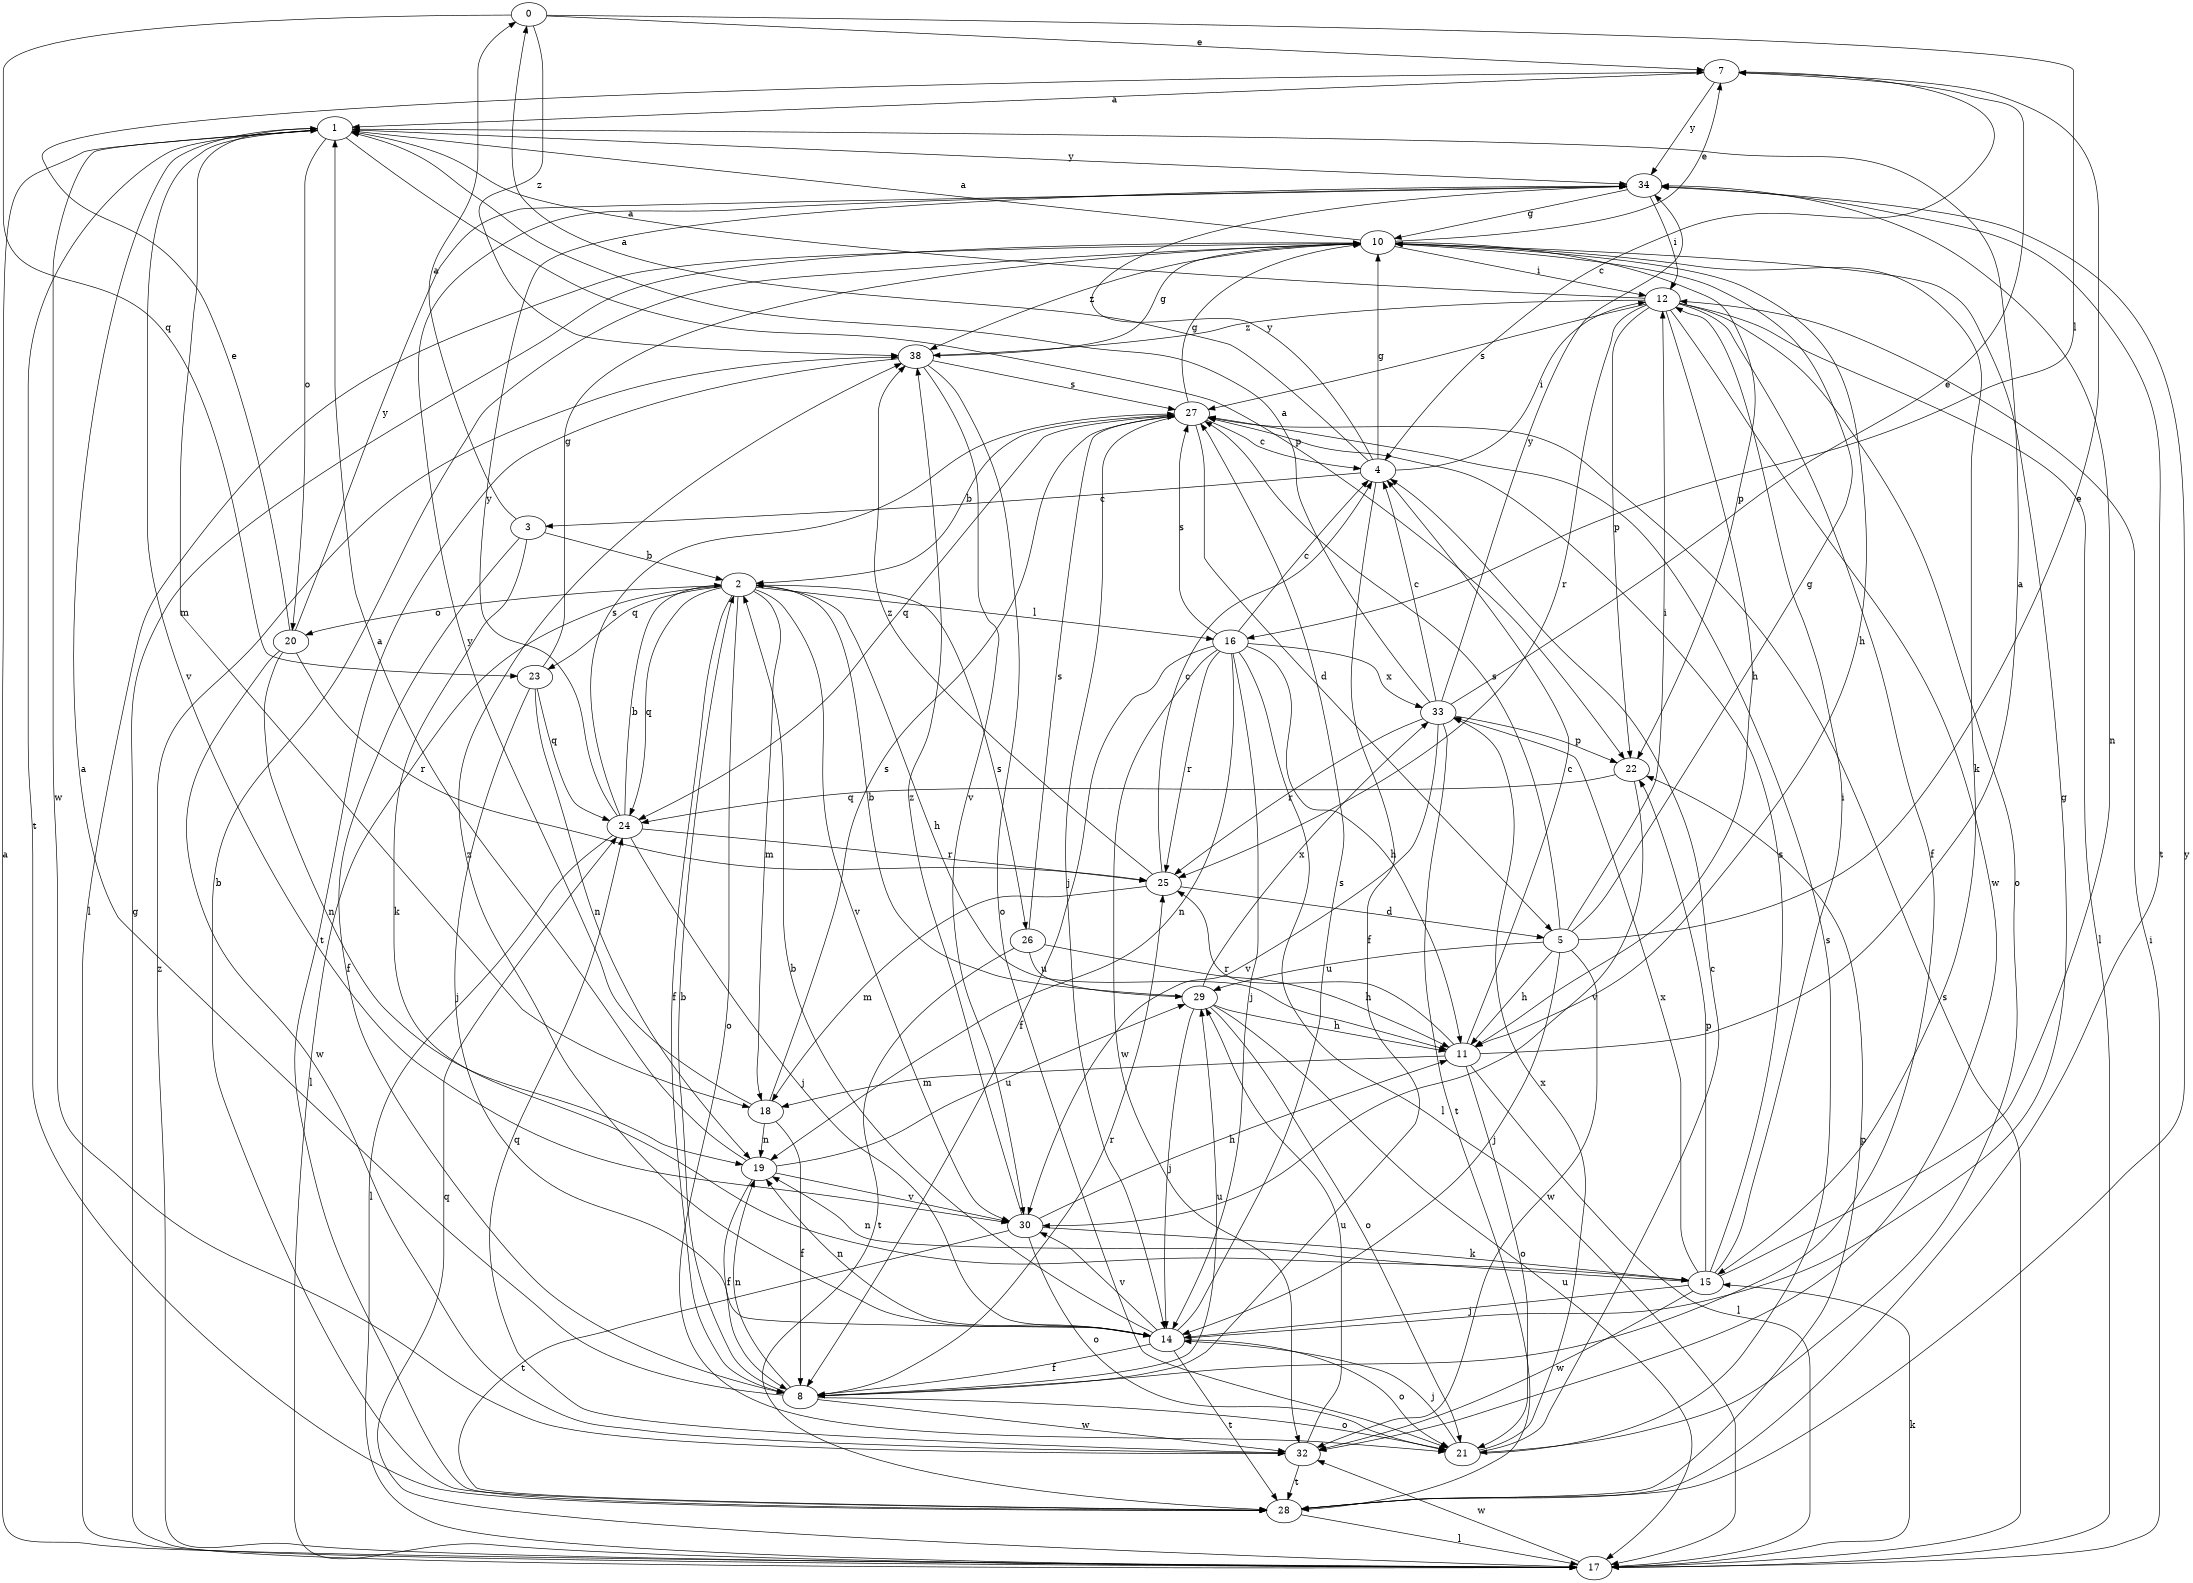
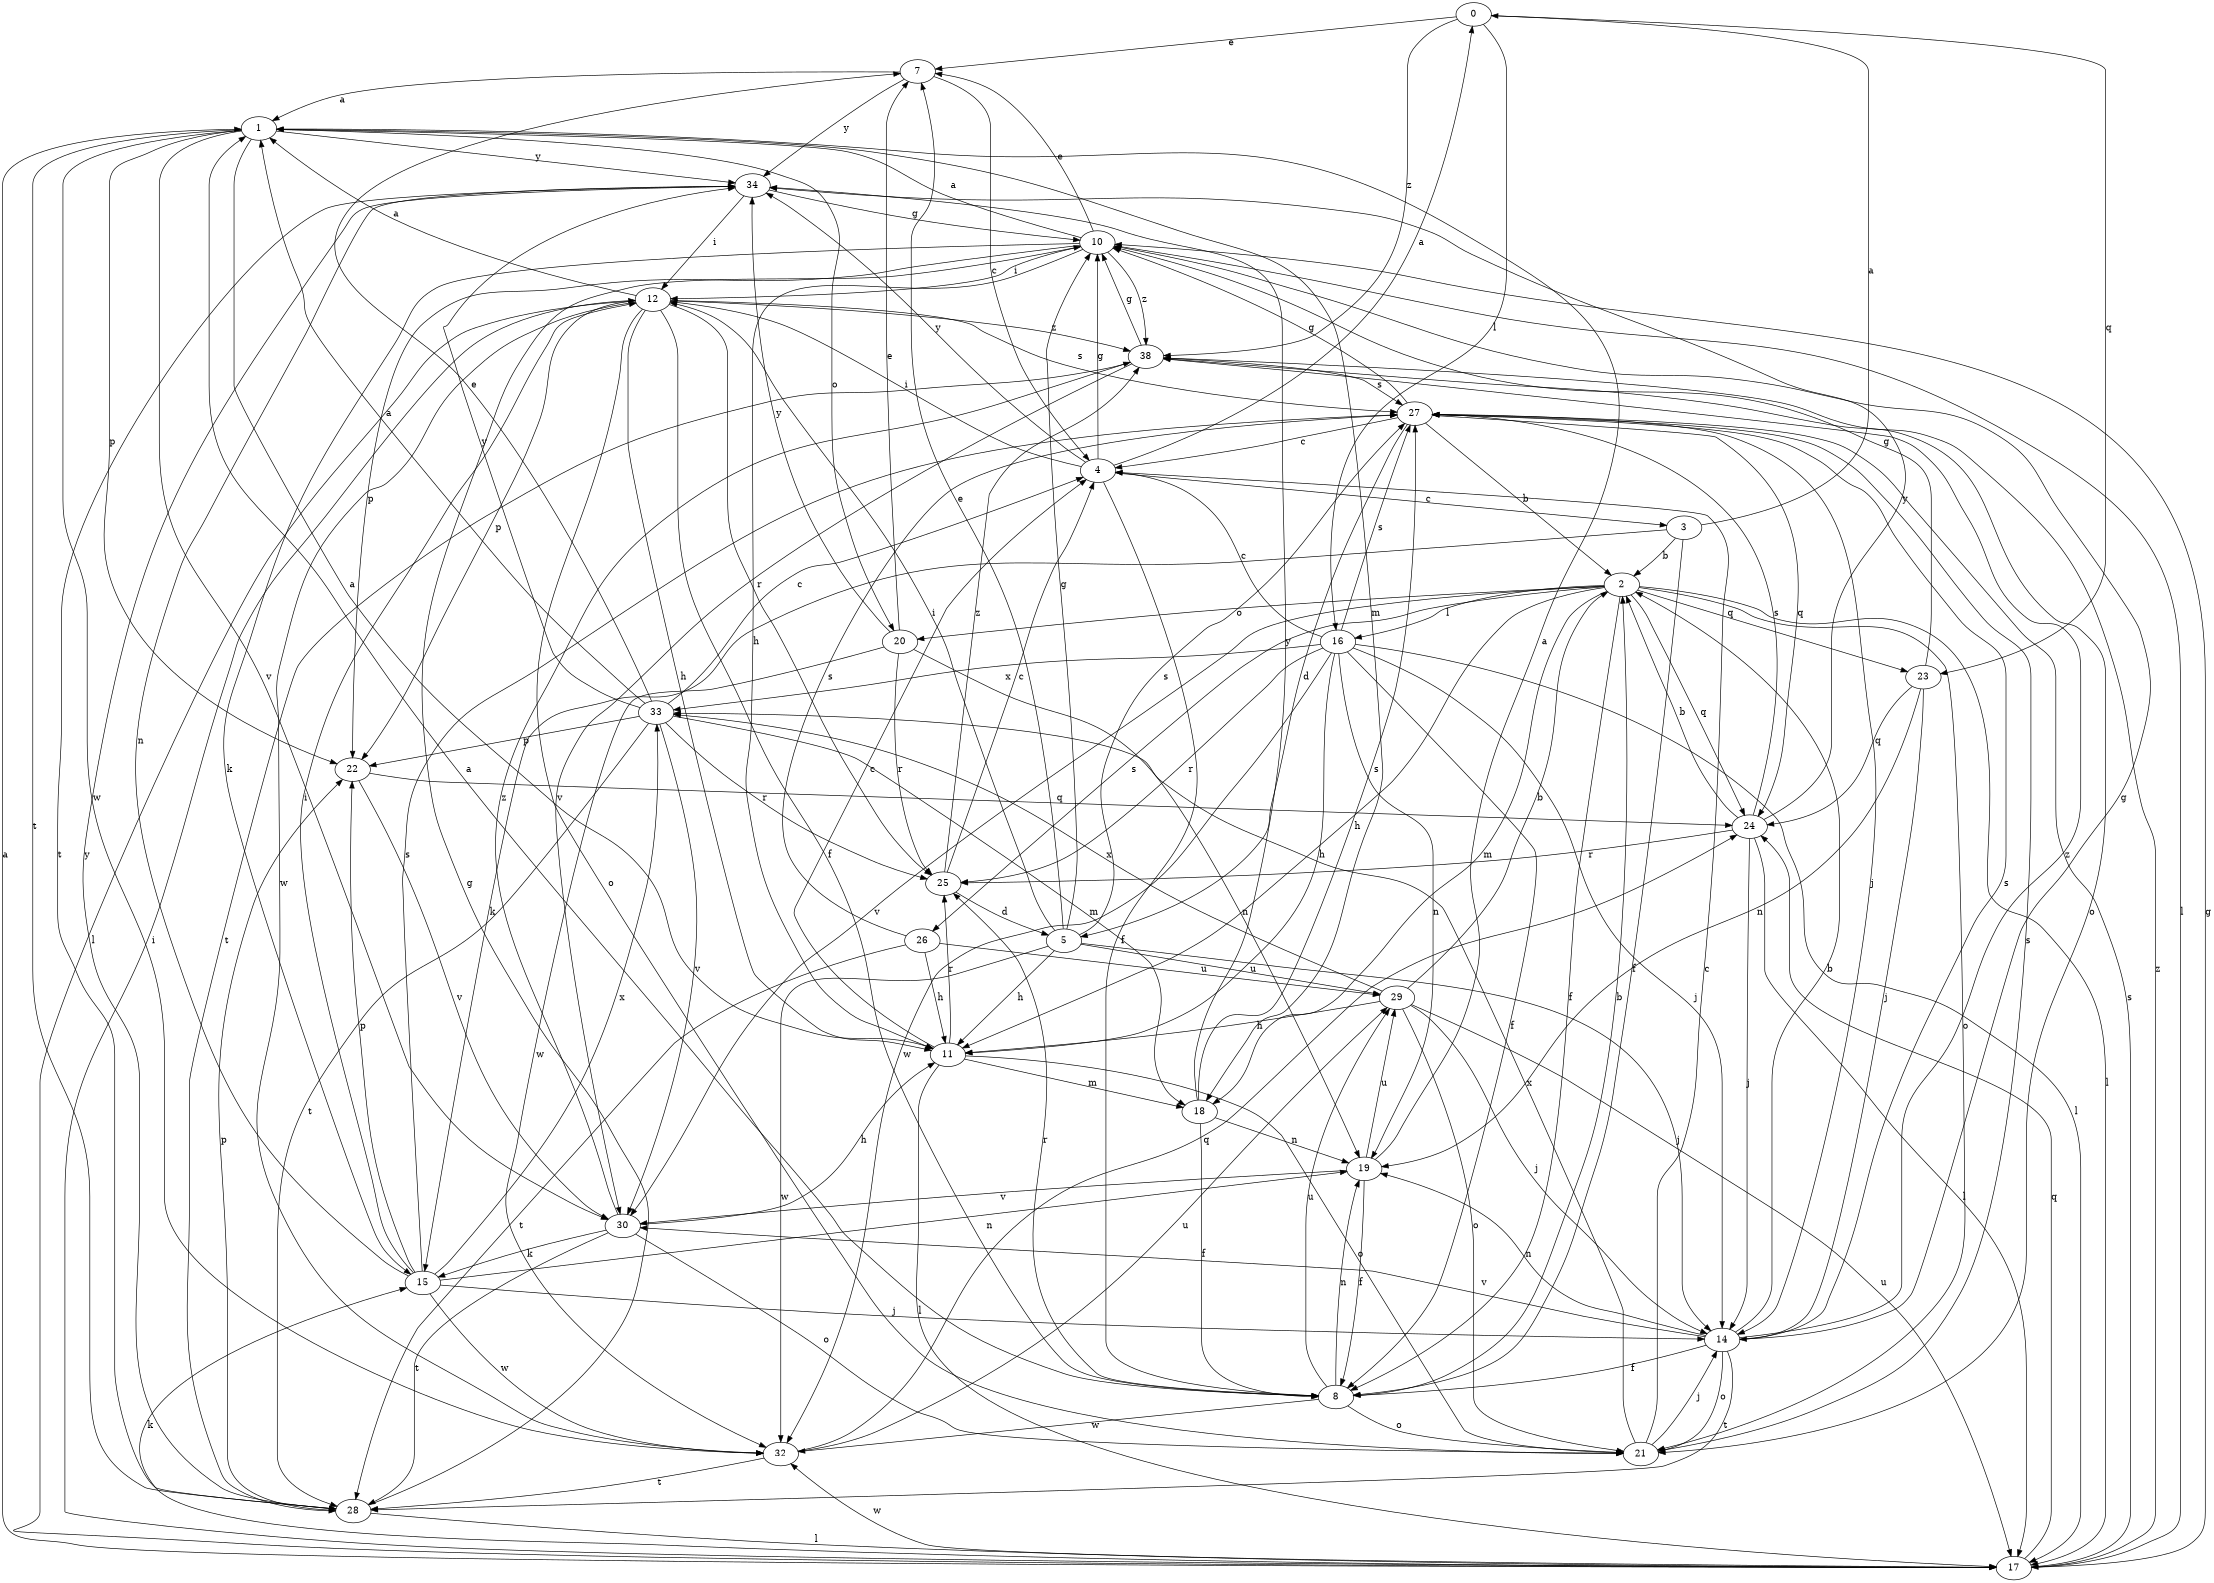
(1769, 156) -> (440, 703)
(219, 884) -> (470, 884)
(929, 931) -> (990, 847)
